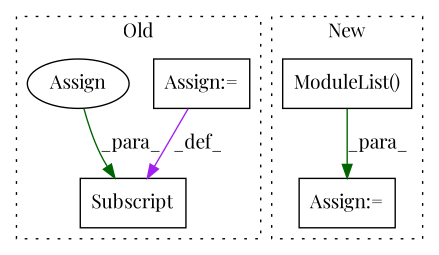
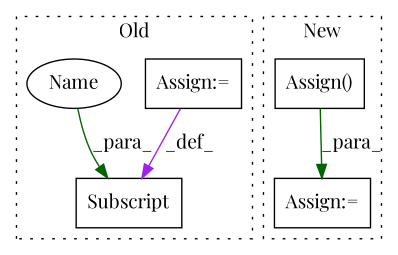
(78, 84) -> (74, 84)
(347, 84) -> (320, 84)
